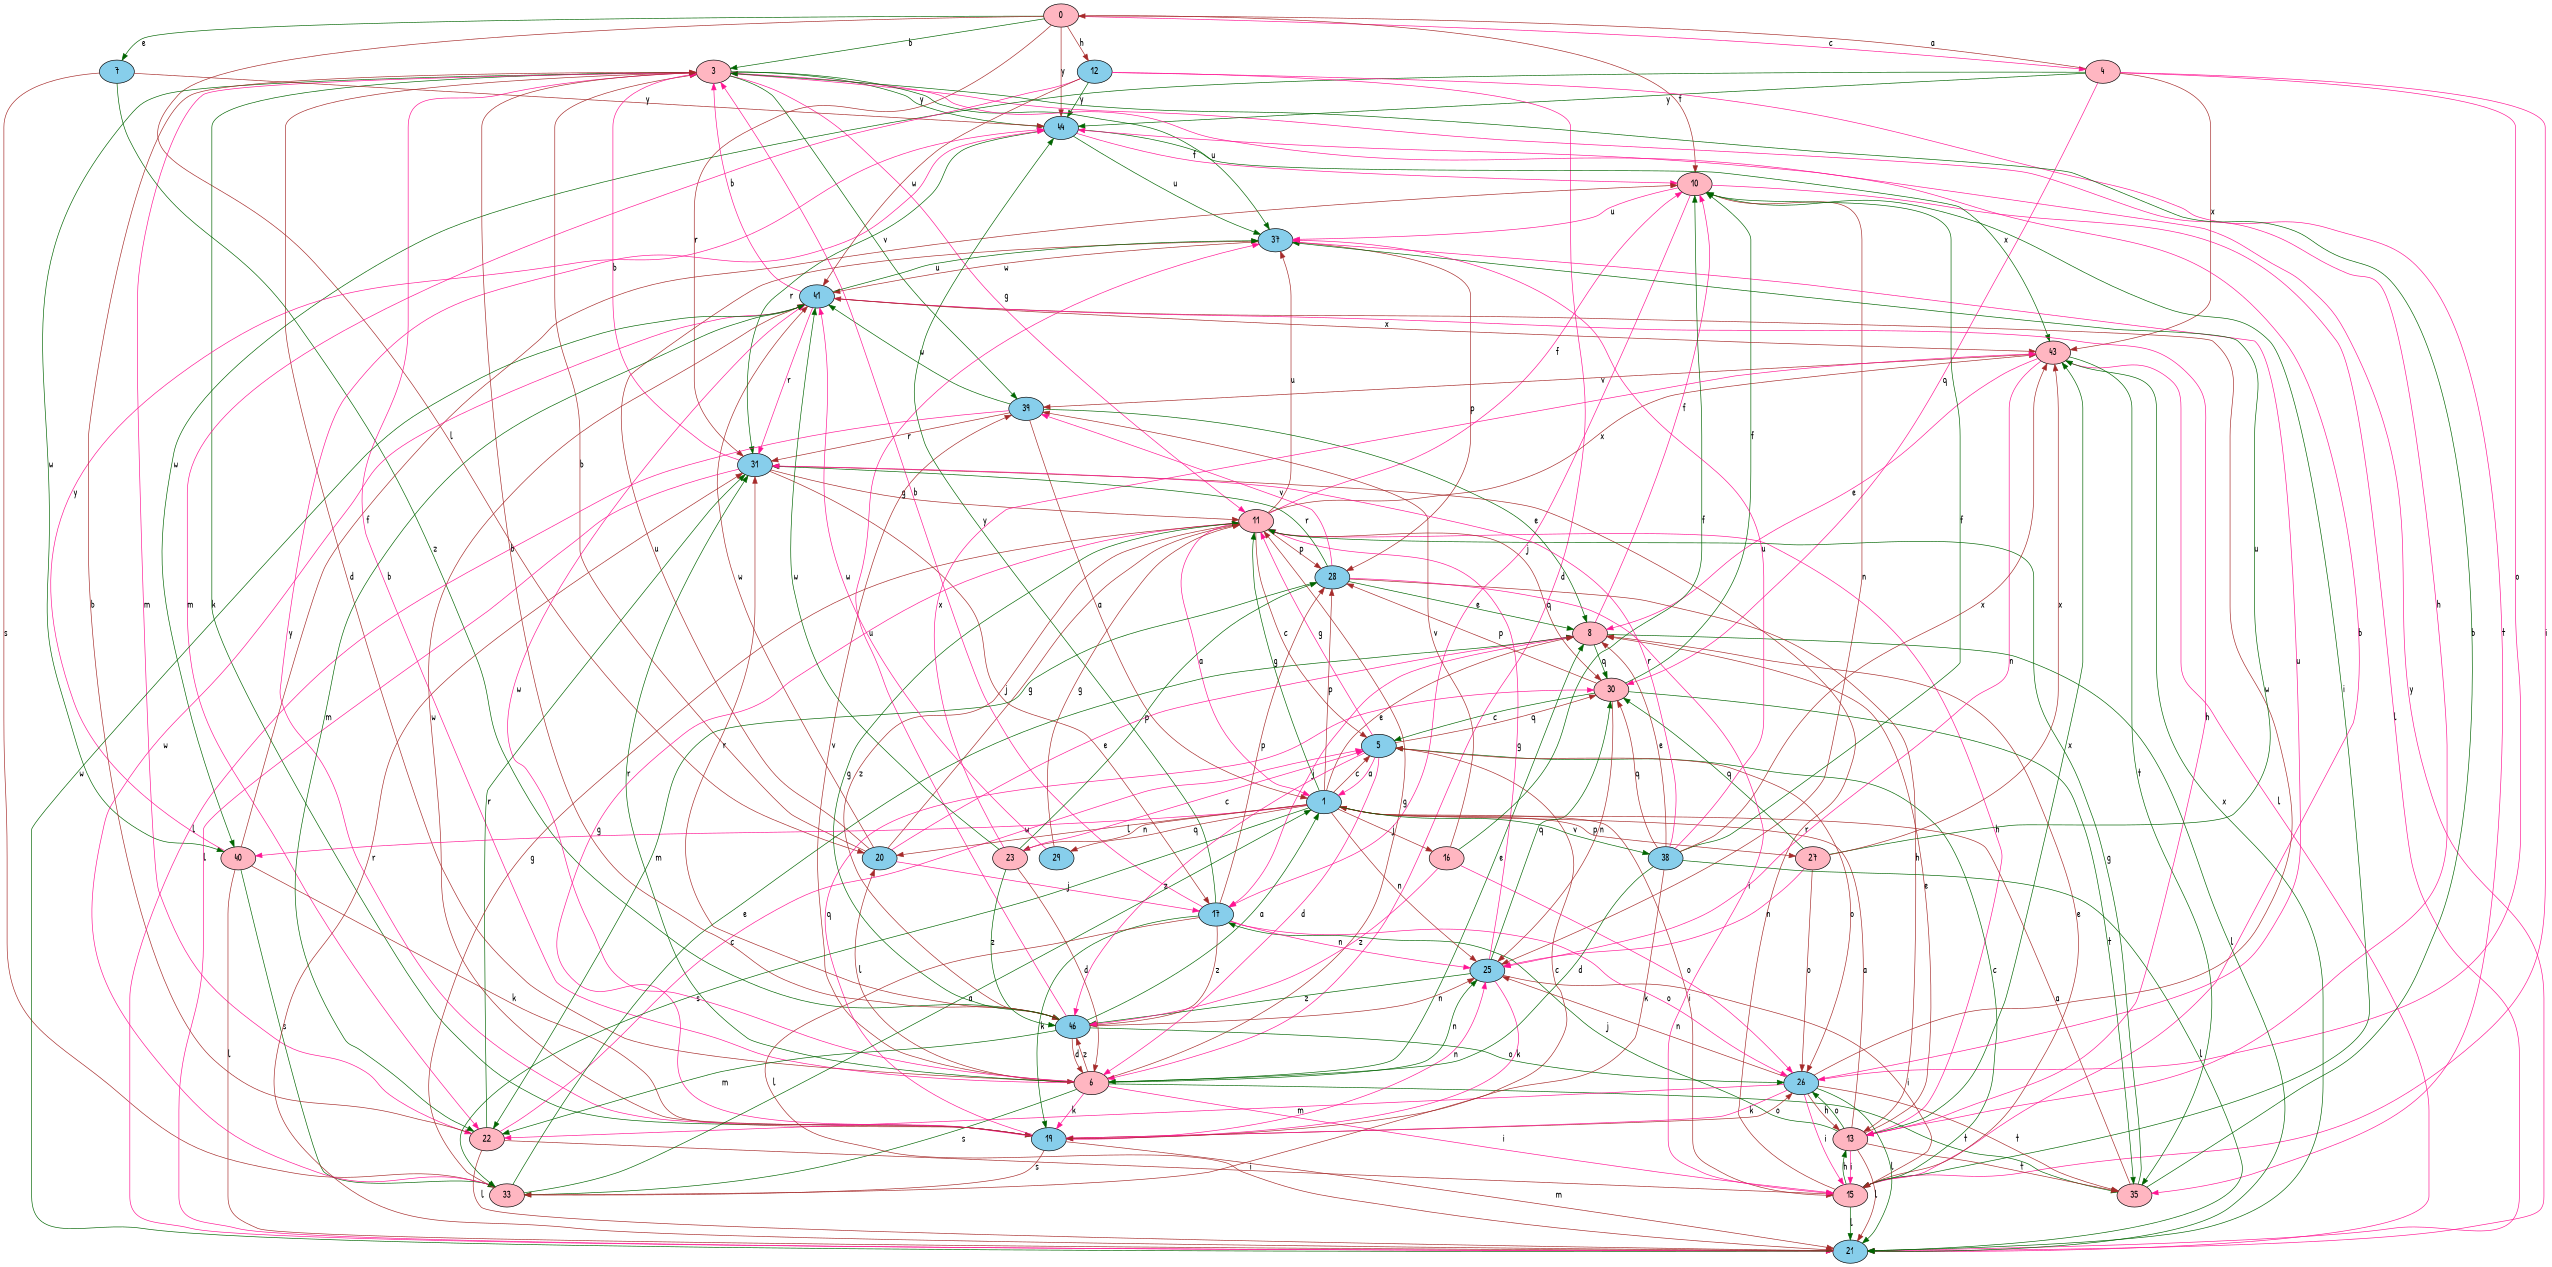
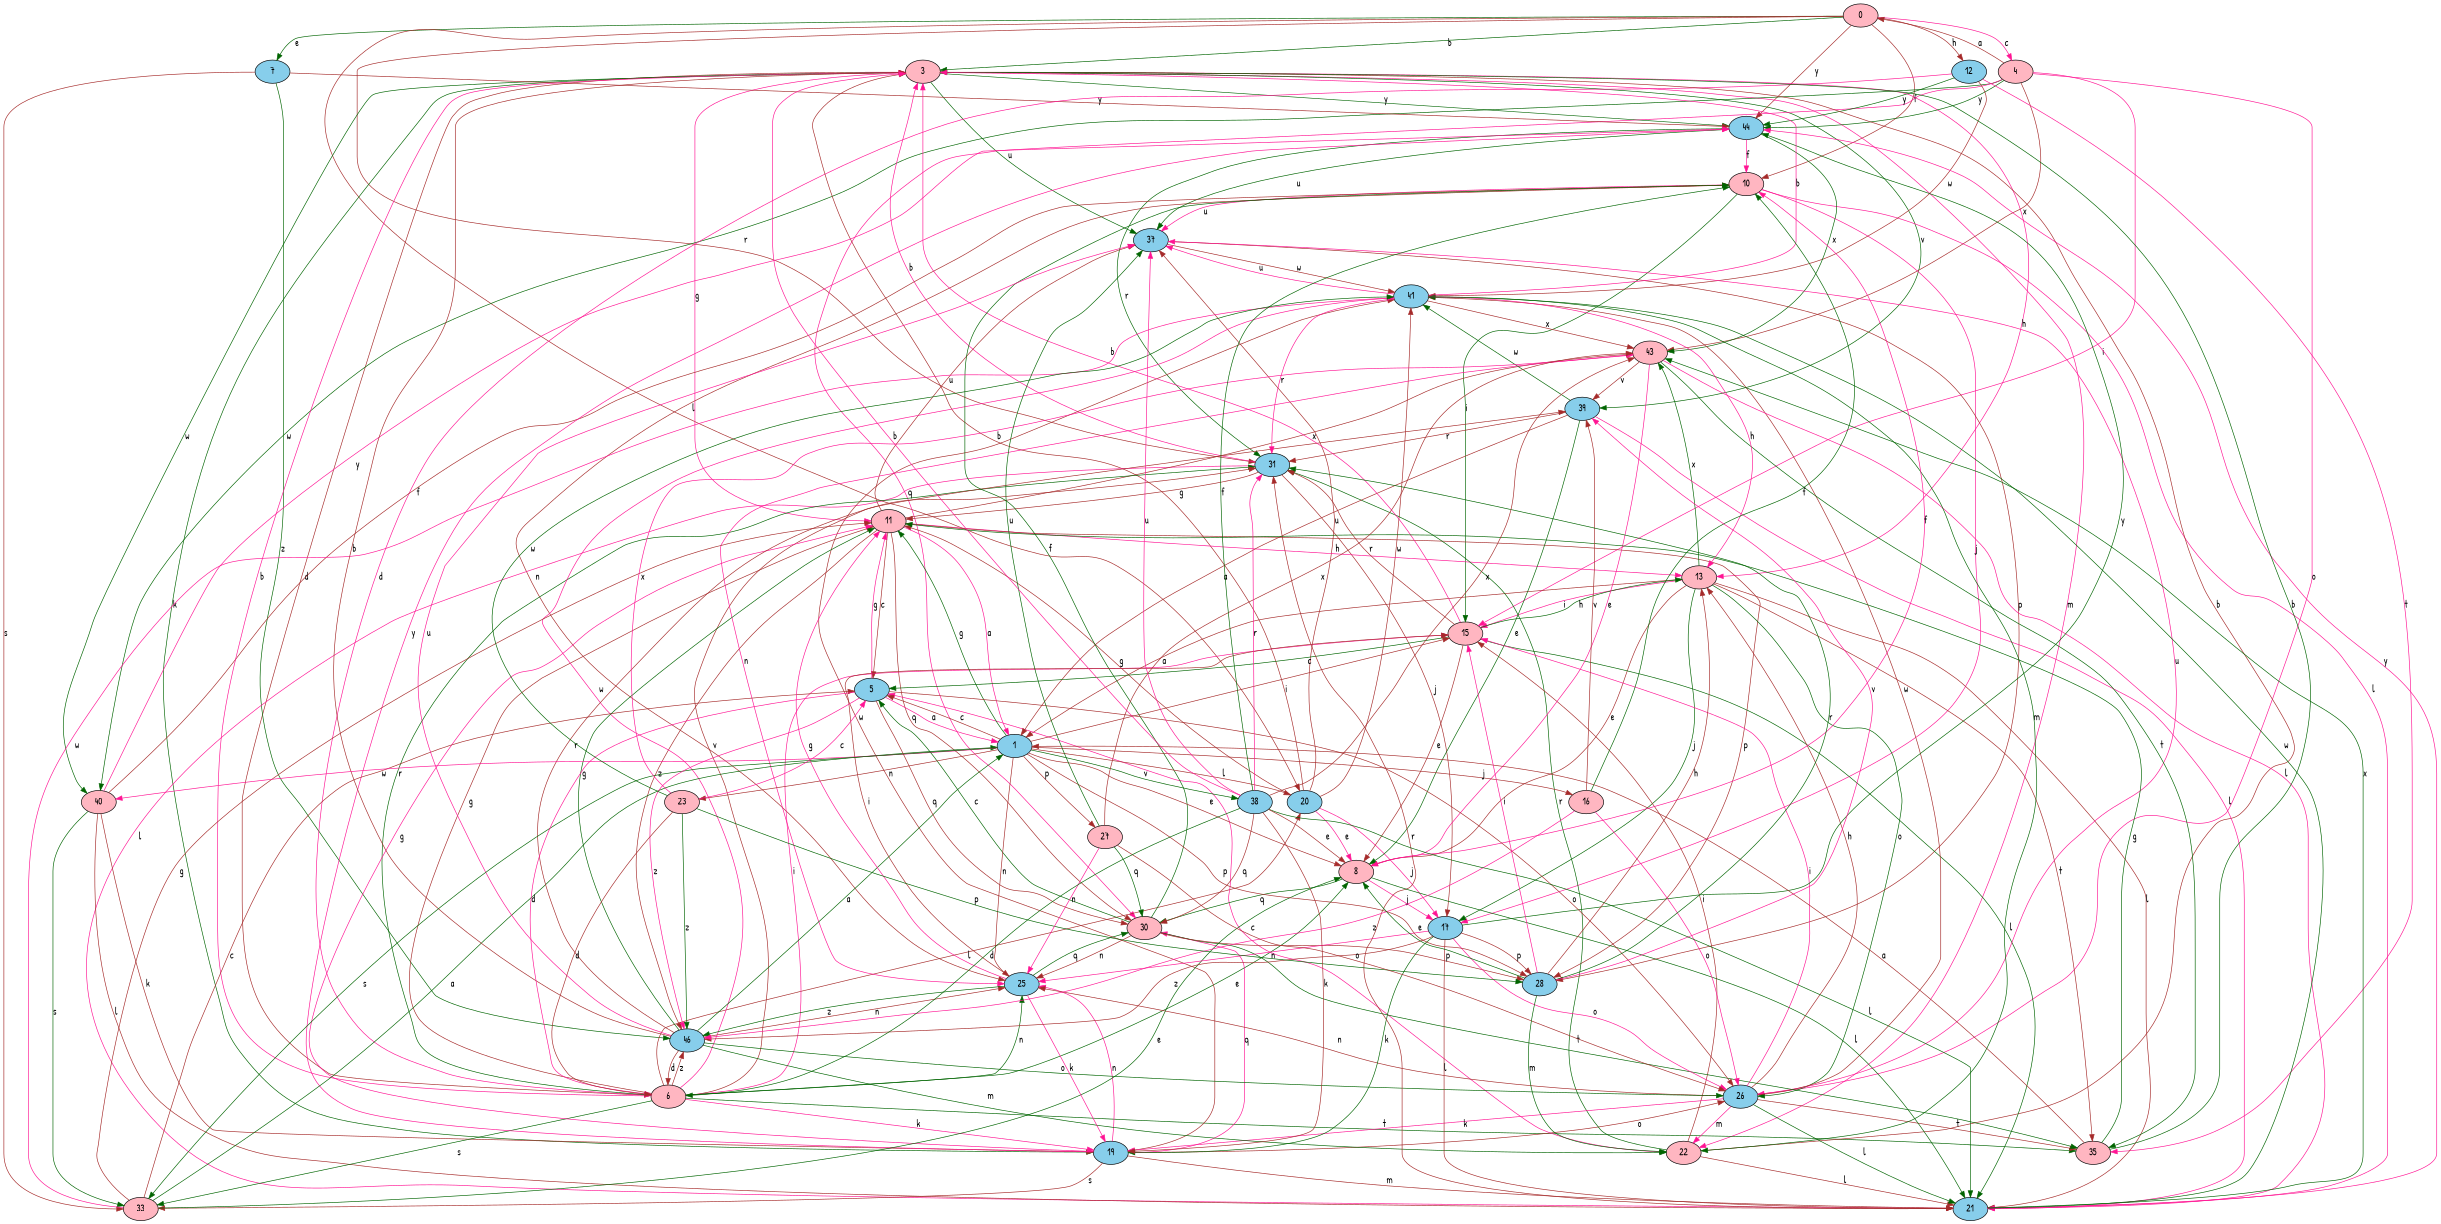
(988, 256) -> (1282, 278)
(274, 376) -> none
(1506, 397) -> none
(924, 529) -> (908, 460)
(1057, 858) -> none
